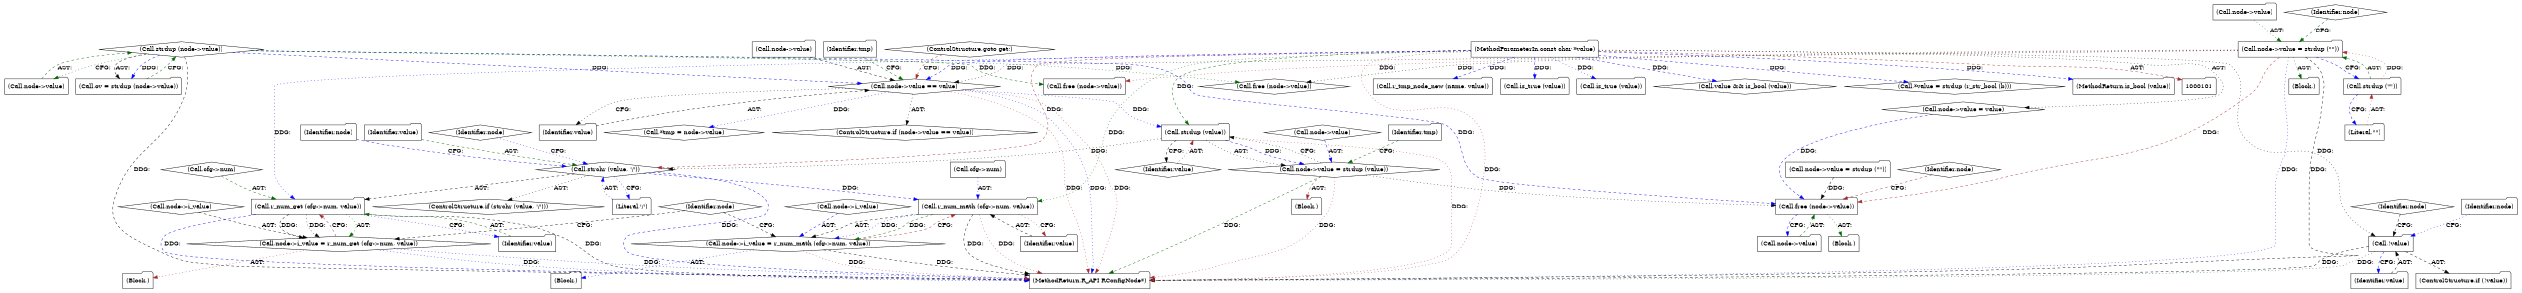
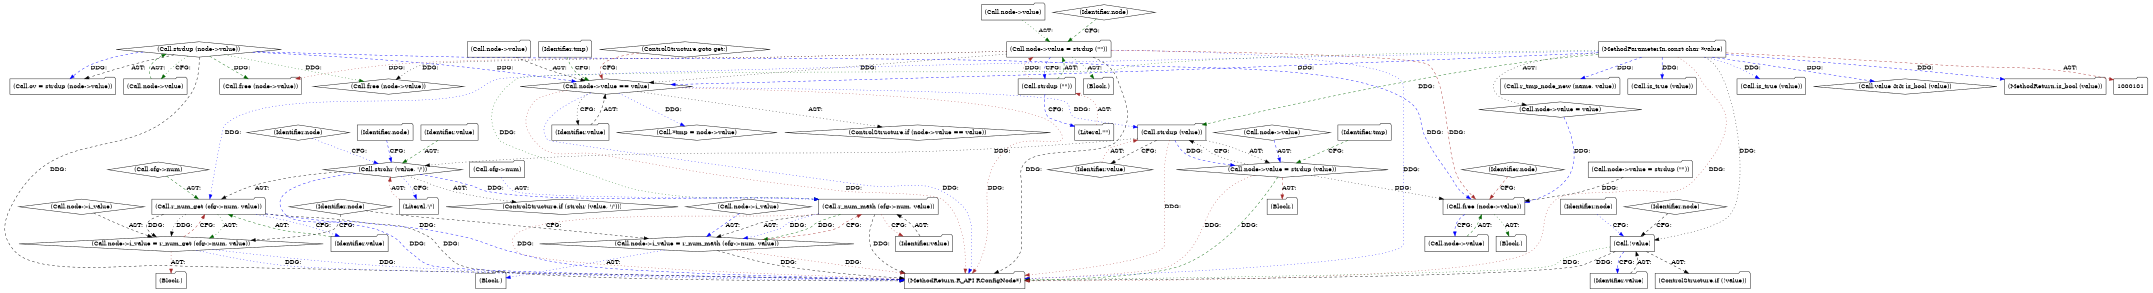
(161, 71) -> none
(1032, 78) -> none
(1955, 87) -> none
(605, 192) -> (392, 192)
